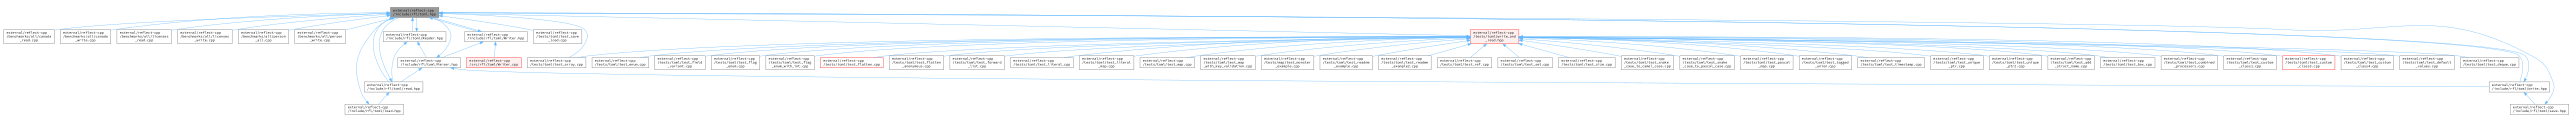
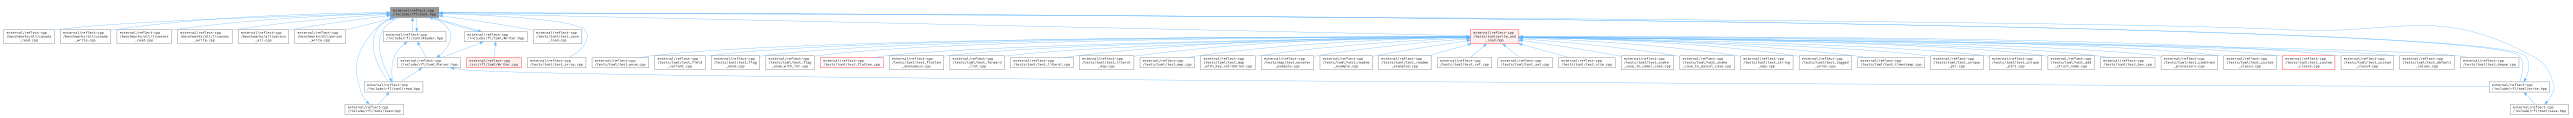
(799, 44) -> none
(1767, 63) -> (1767, 63)
